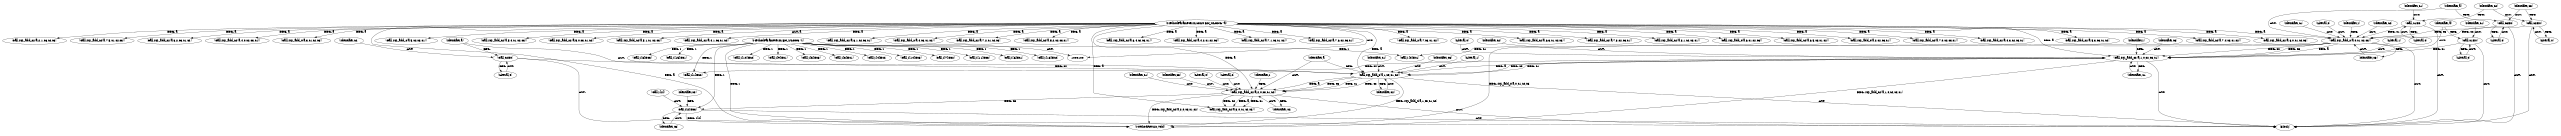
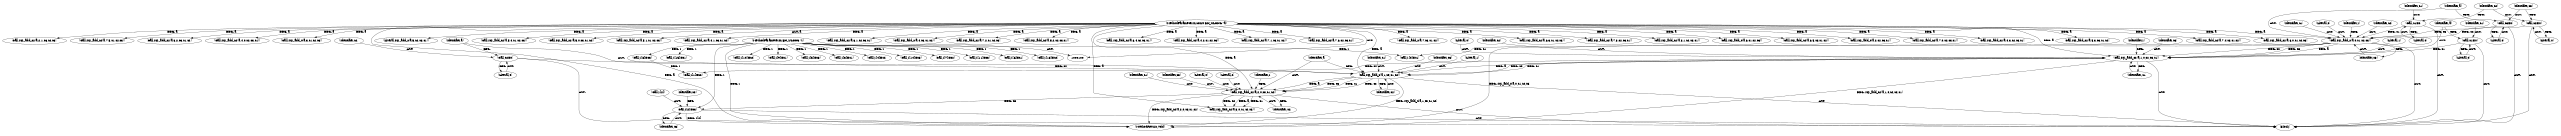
(406, 41) -> (406, 41)
(718, 47) -> (667, 66)
